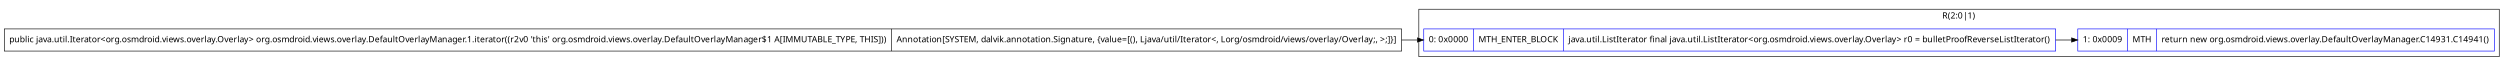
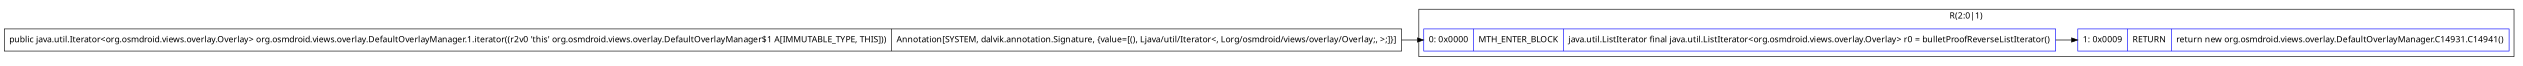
(2142, 40) -> (2149, 40)
